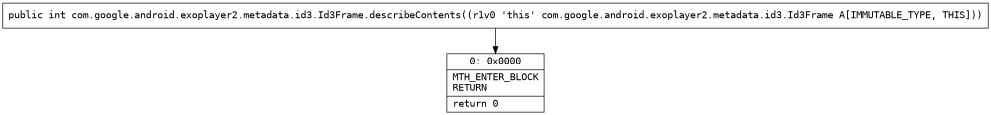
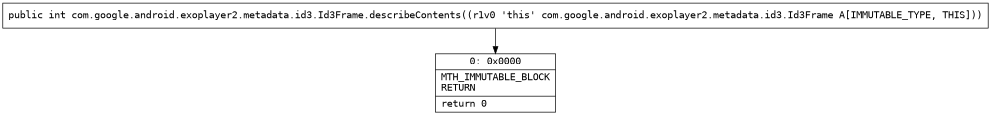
(495, 77) -> (495, 77)
